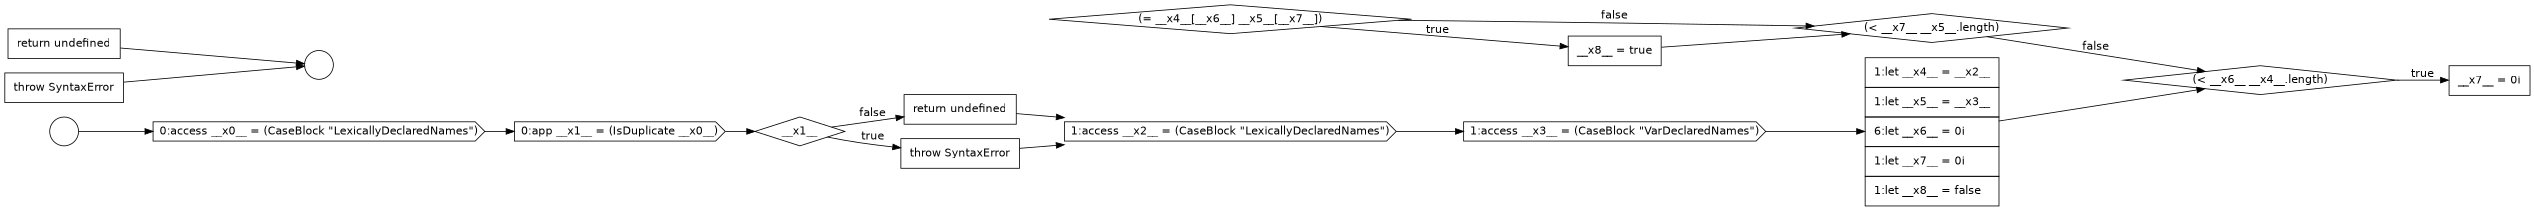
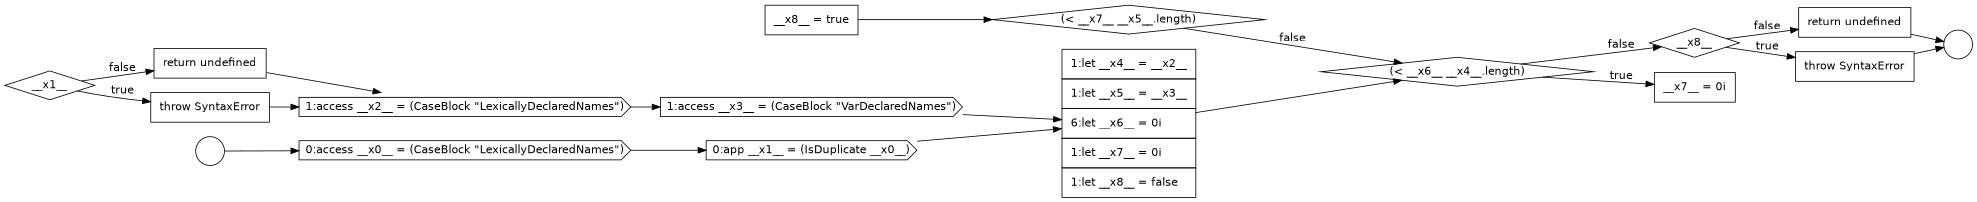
(1230, 19) -> none
none -> (1694, 43)
(736, 131) -> (985, 135)
